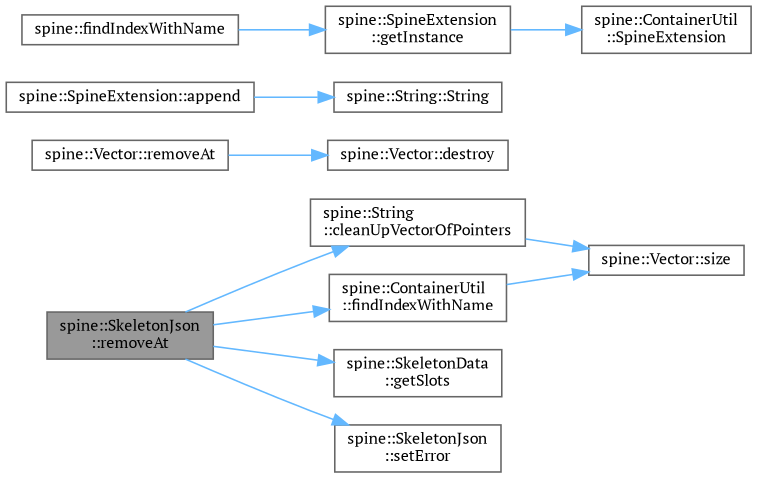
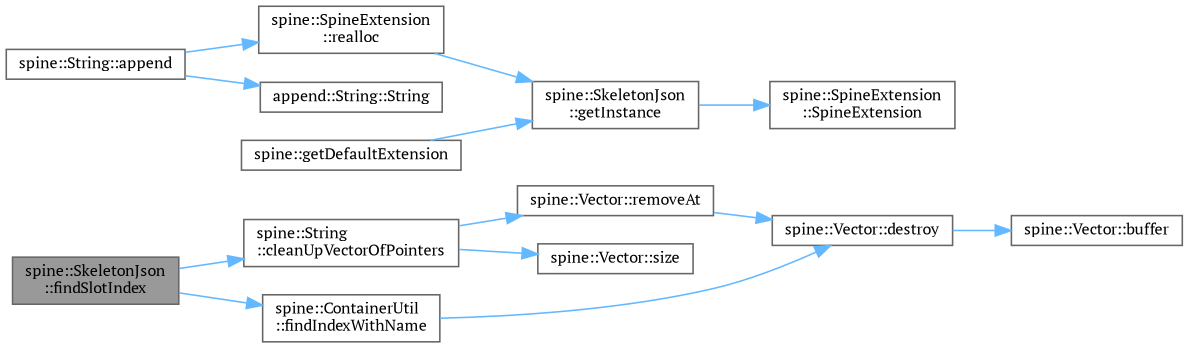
(130, 30) -> (351, 155)
none -> (351, 30)
(418, 30) -> (615, 105)
(666, 30) -> (862, 105)
(130, 97) -> (96, 64)
(418, 97) -> (351, 97)
none -> (483, 222)
none -> (1097, 231)
(540, 279) -> (632, 303)
(130, 336) -> (96, 281)
(418, 373) -> none
(418, 448) -> none
